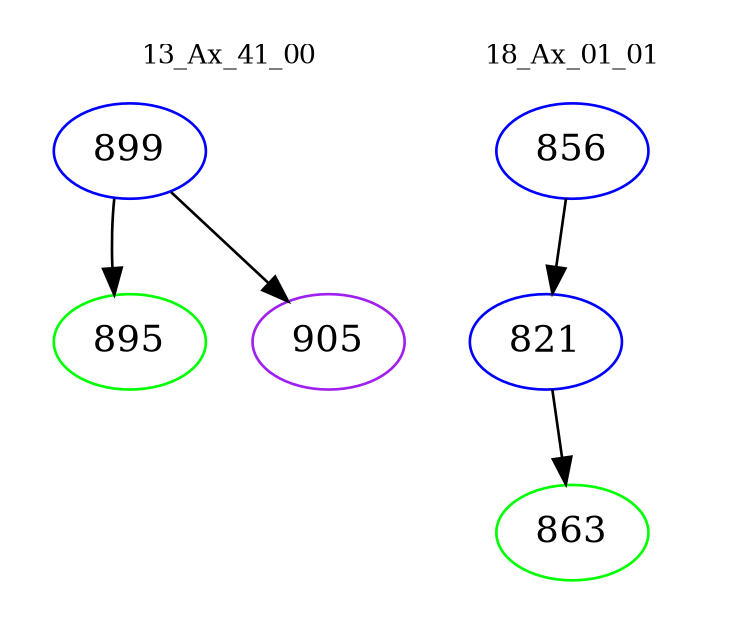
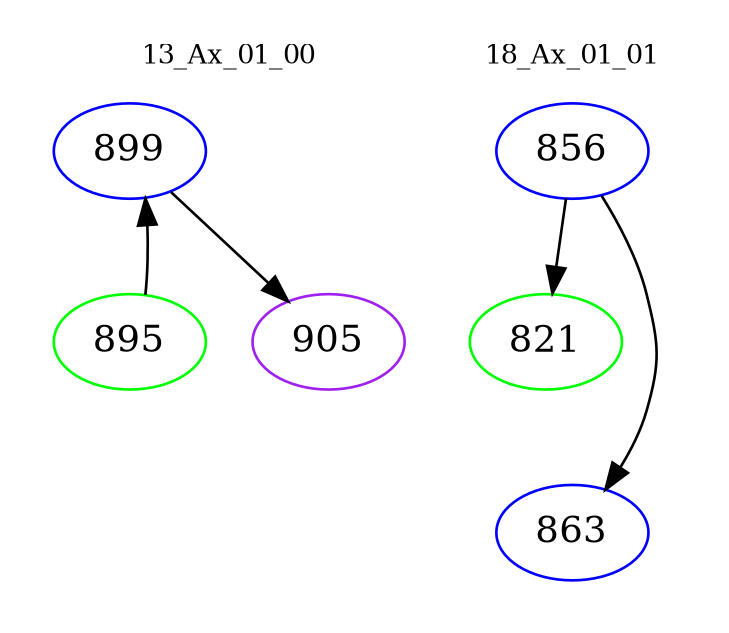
(229, 57) -> (229, 57)
(112, 233) -> (148, 260)
(546, 342) -> (546, 342)
(557, 423) -> (654, 330)
(572, 533) -> (572, 533)
